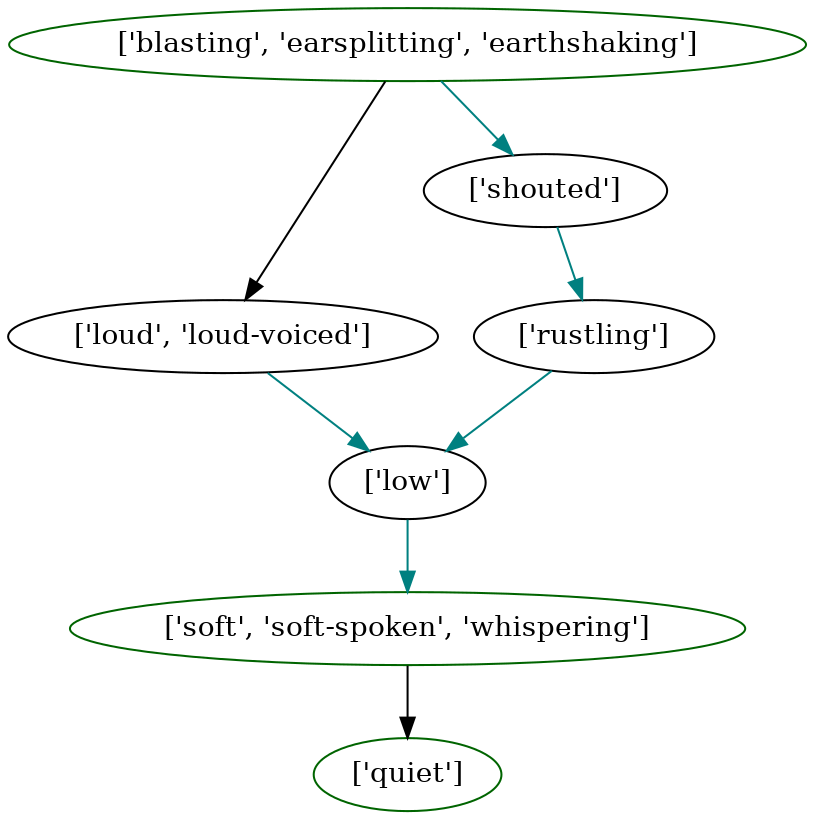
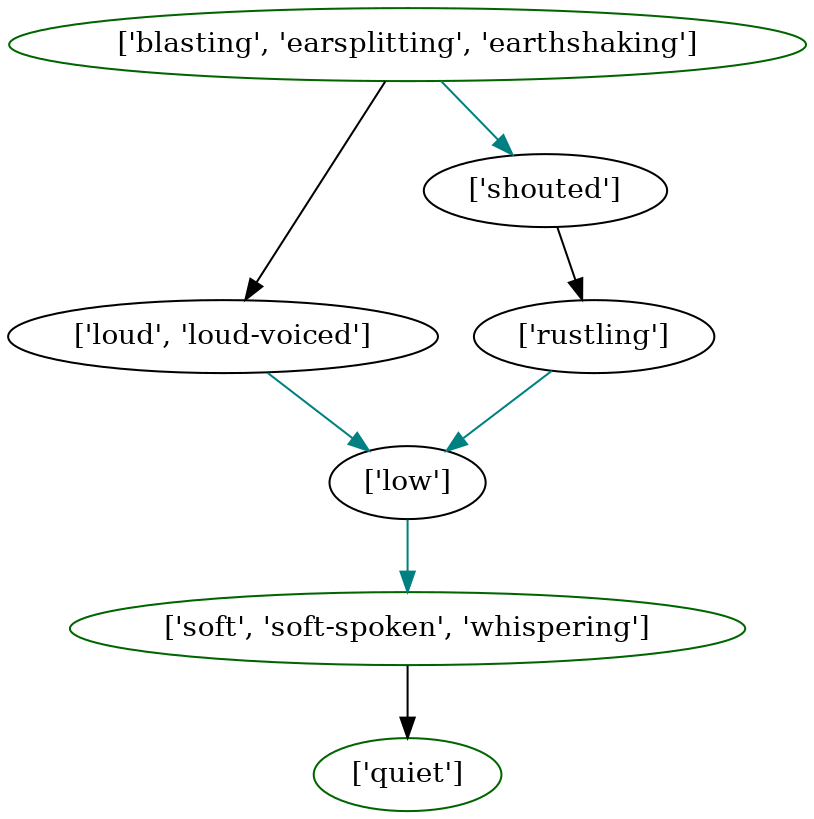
(566, 254) -> (566, 254)
